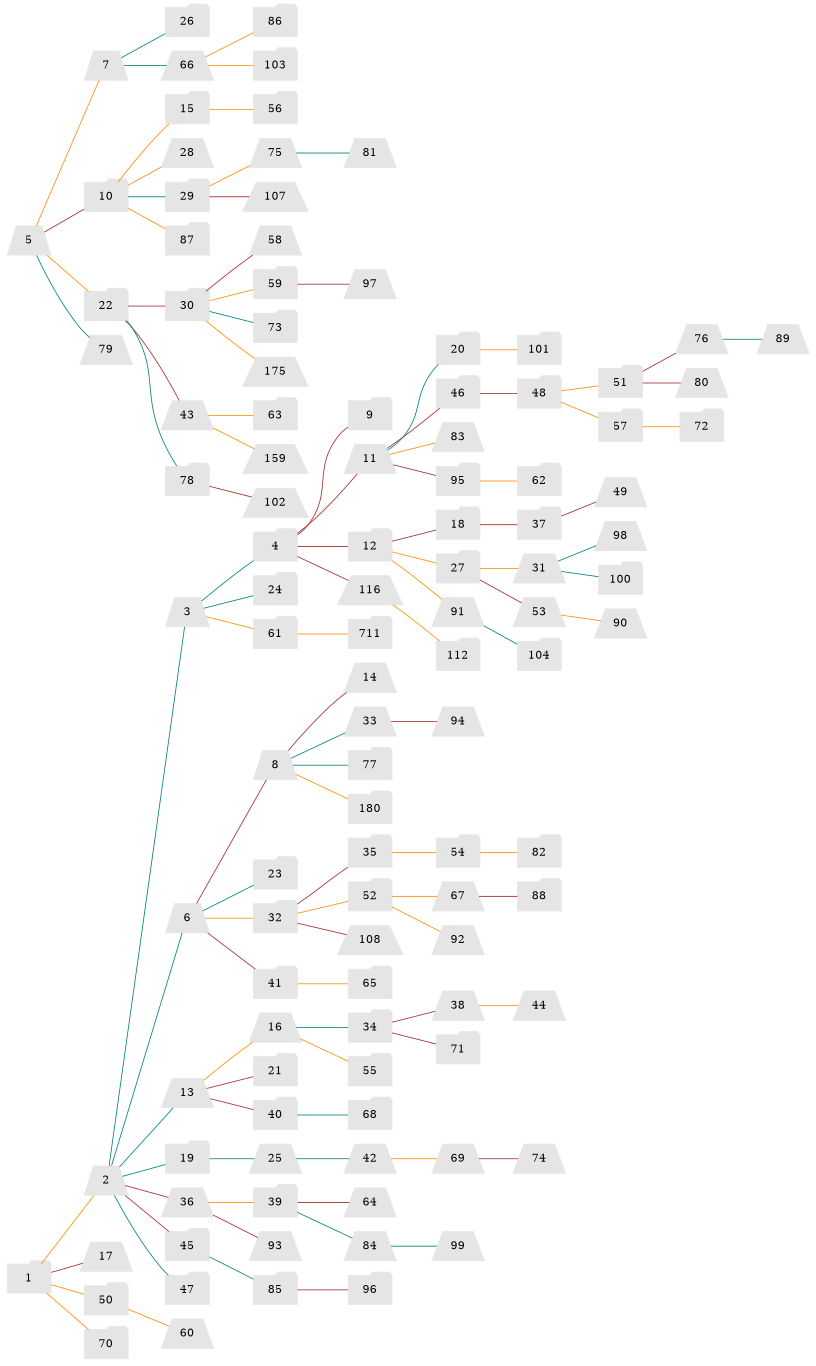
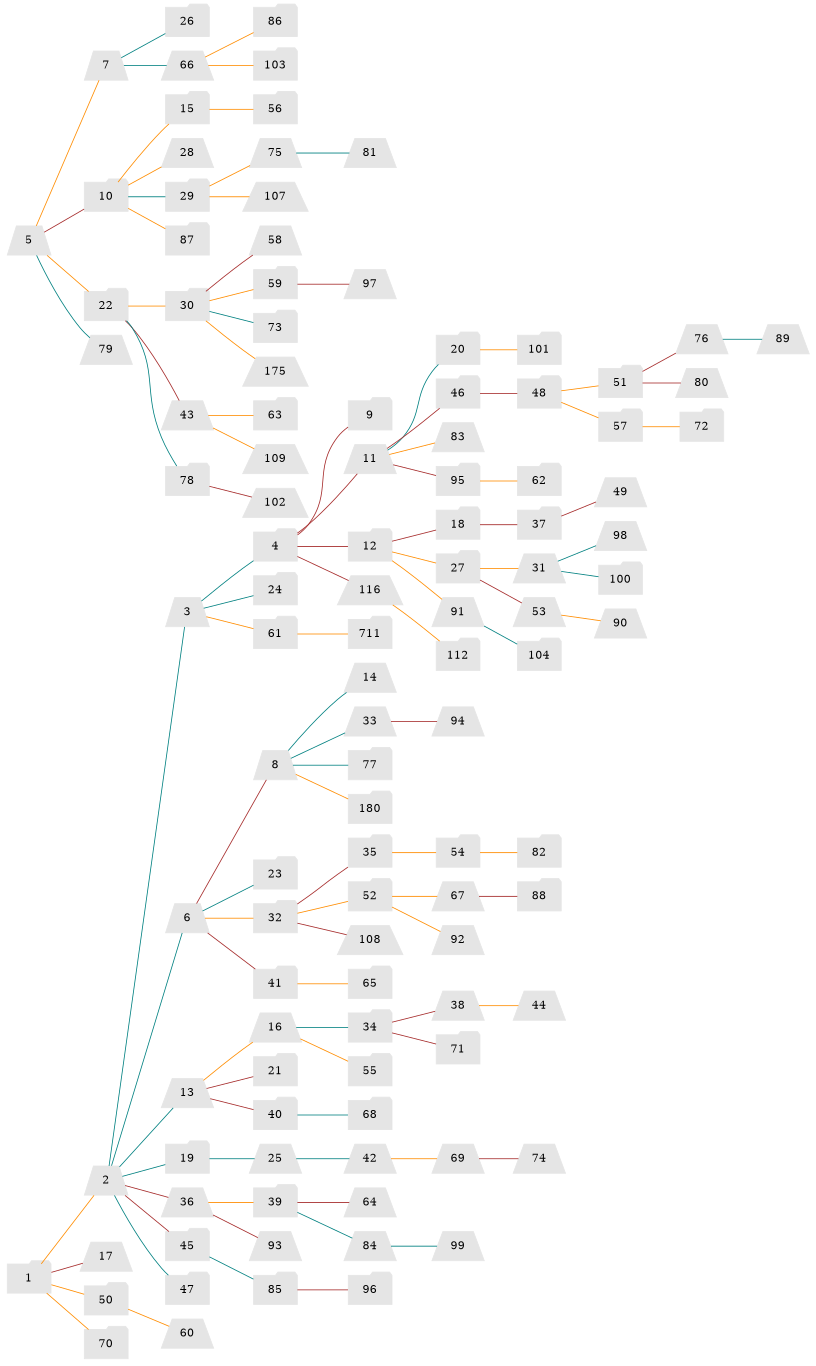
(229, 197) -> (229, 197)
(147, 306) -> (147, 306)
(275, 459) -> (275, 459)
(316, 720) -> (316, 720)
